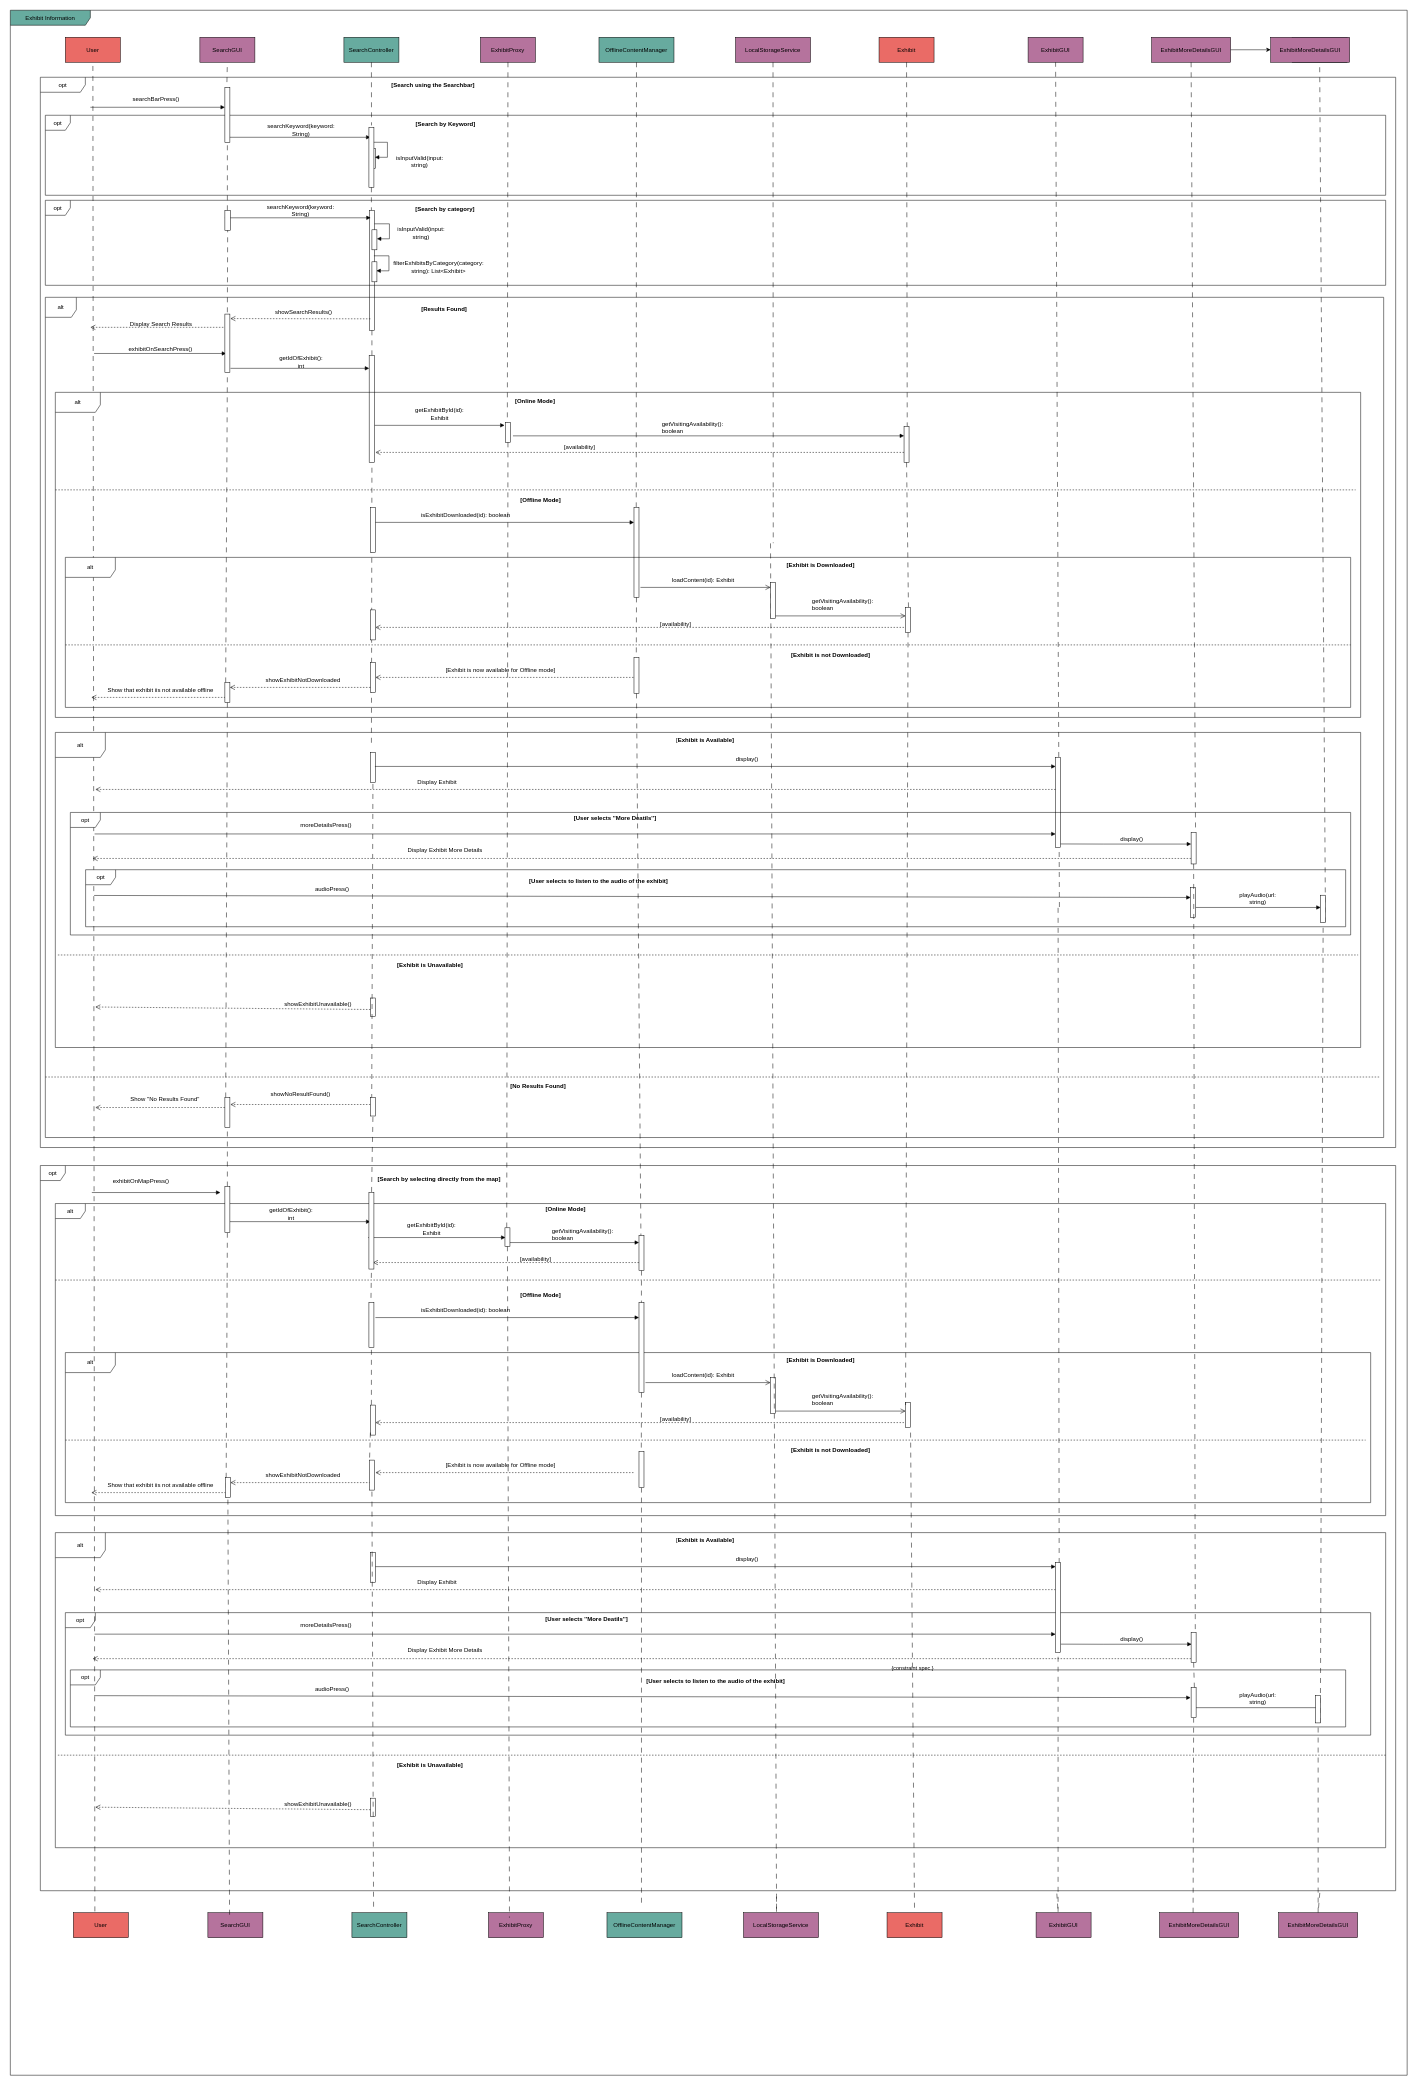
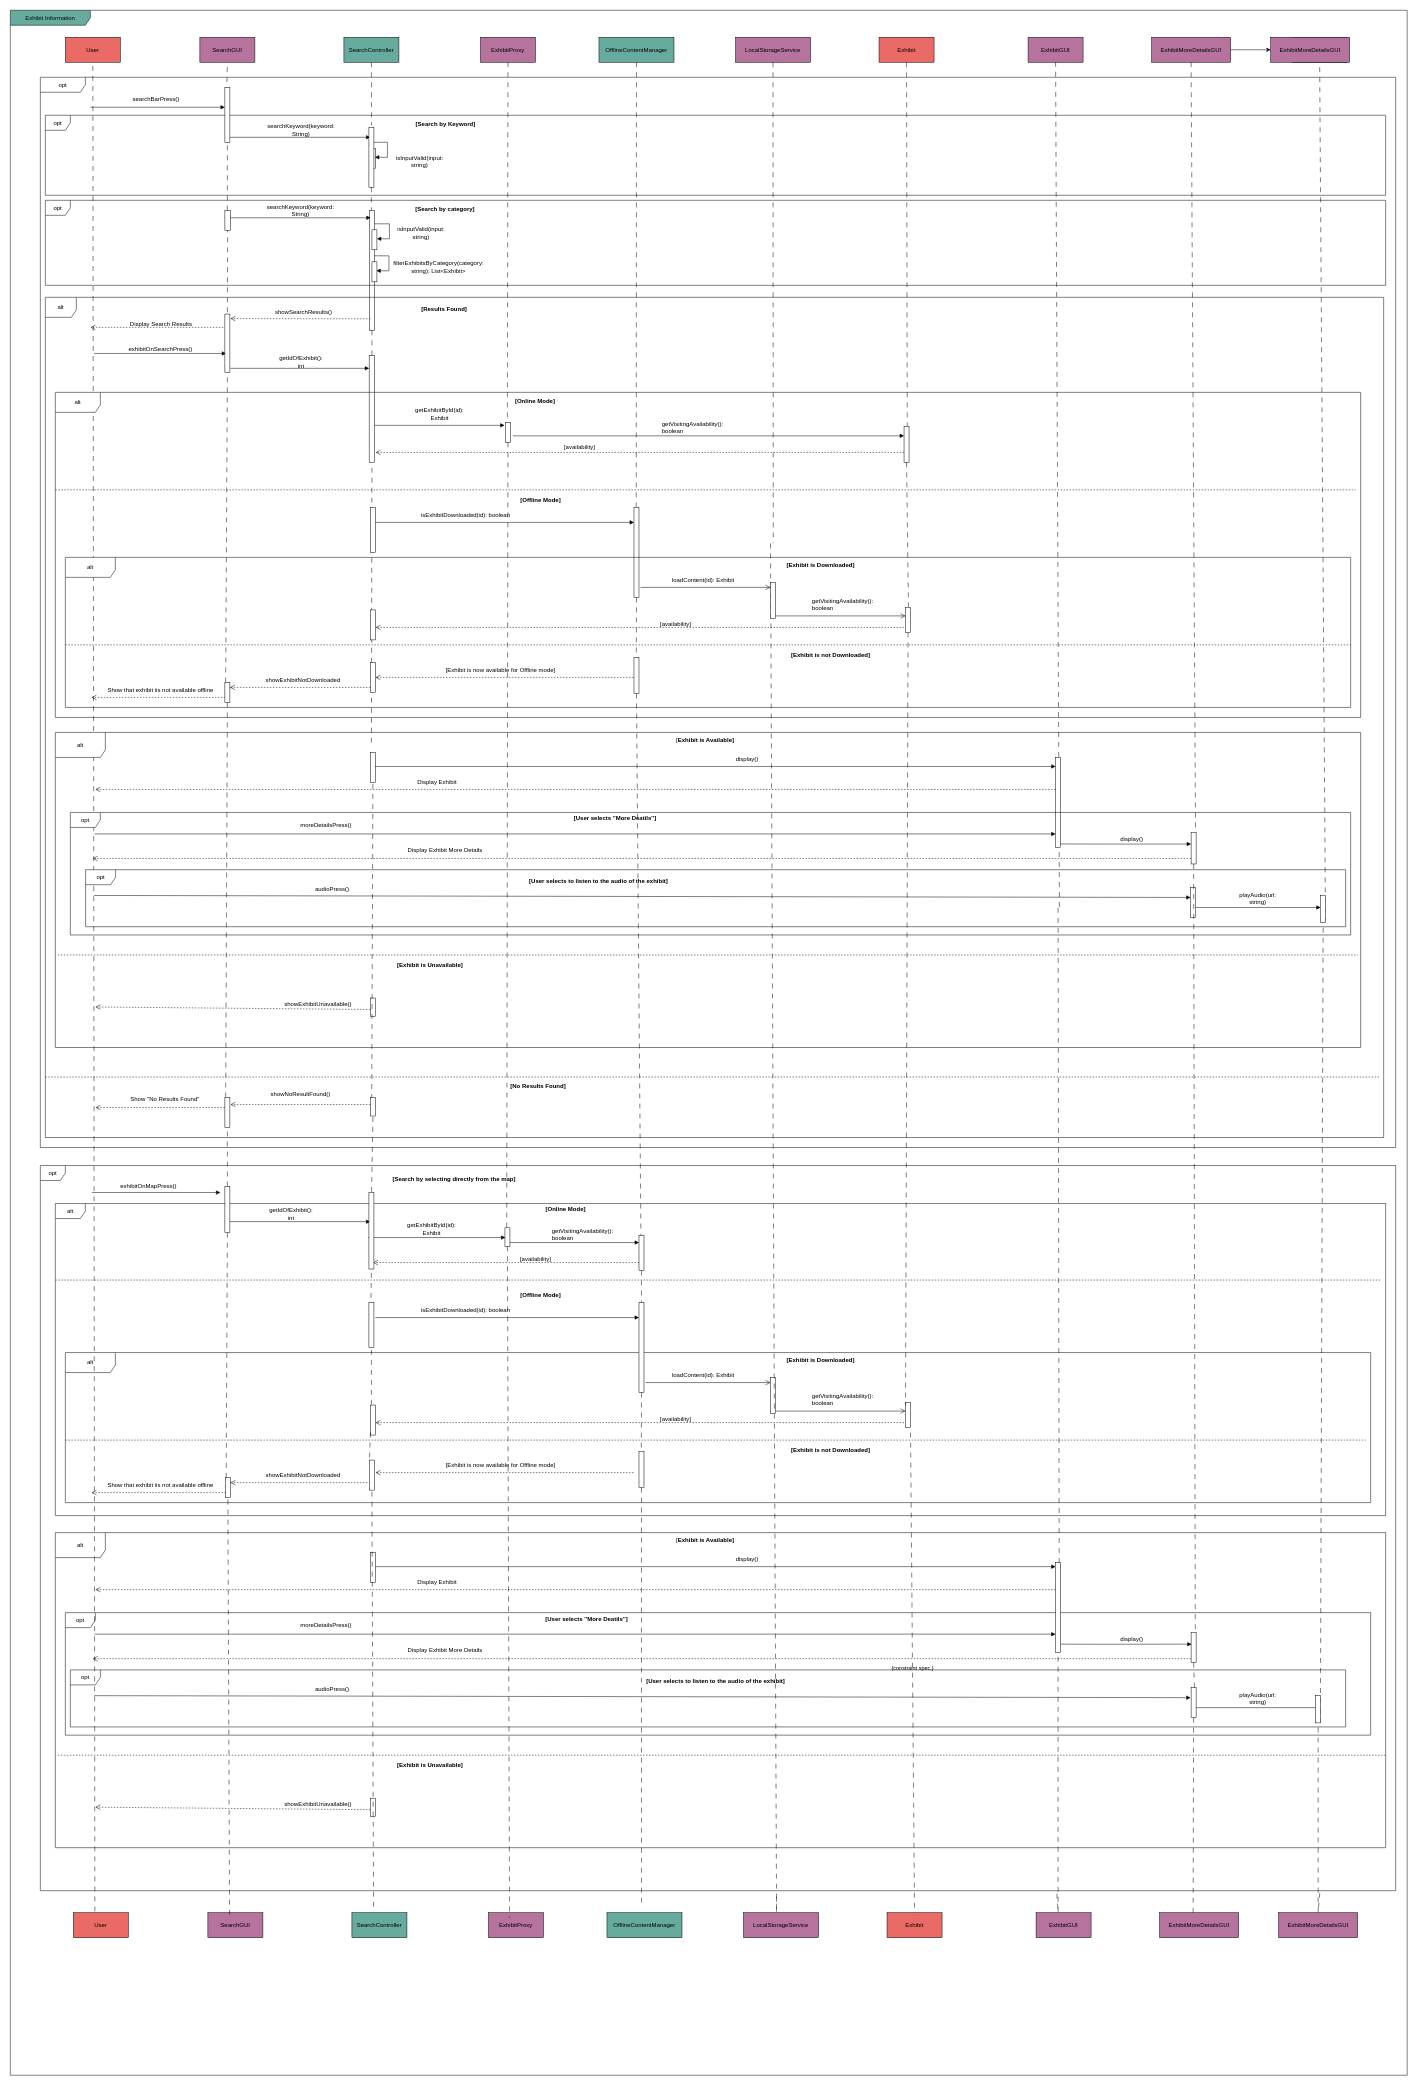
(433, 85) -> none
(439, 1179) -> (454, 1179)
(141, 1181) -> (148, 1186)
